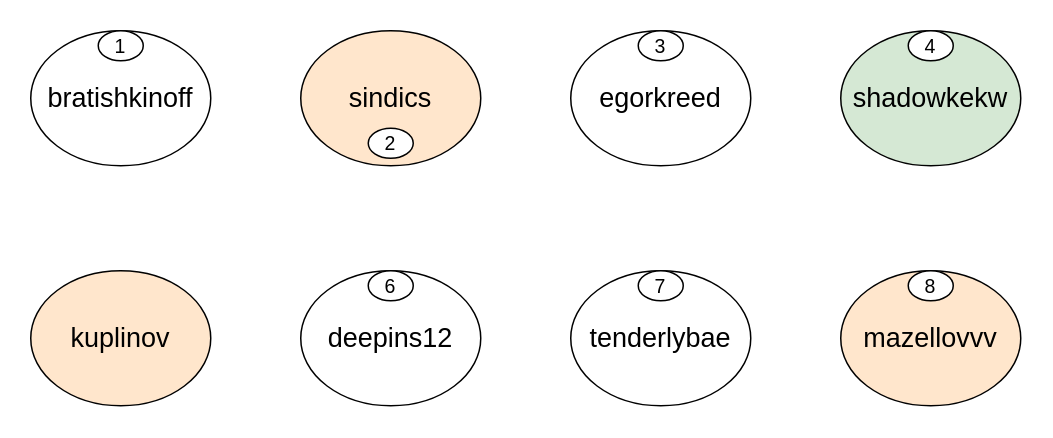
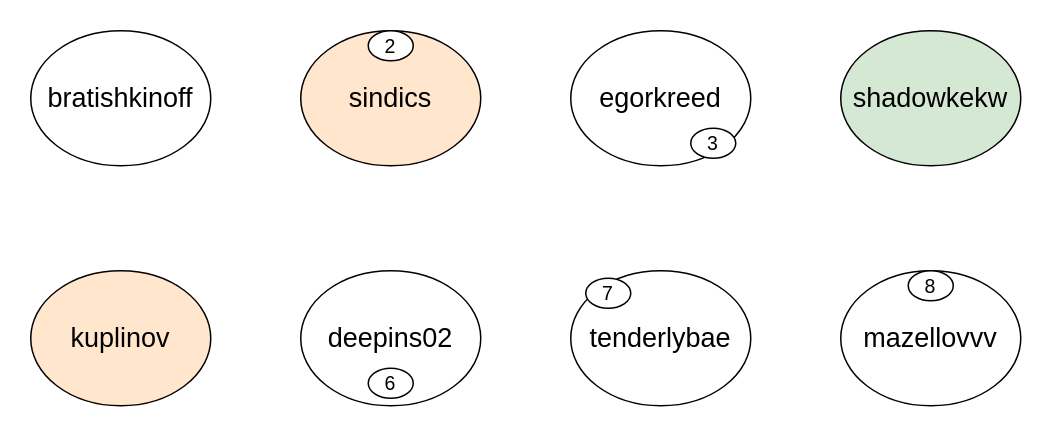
(121, 46) -> none
(661, 46) -> (713, 143)
(931, 46) -> none
(391, 143) -> (391, 46)
(391, 286) -> (391, 383)
(661, 286) -> (608, 293)
(391, 338) -> (391, 338)
(931, 338) -> (931, 338)
